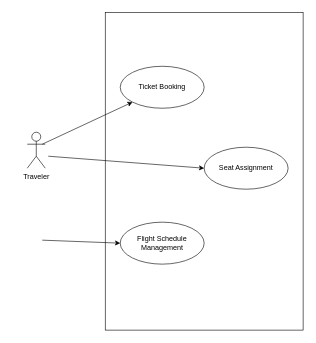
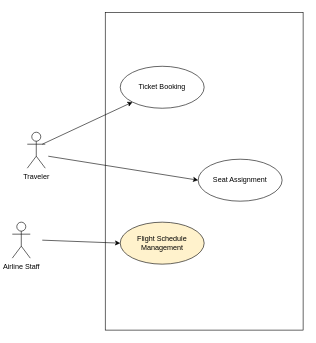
(246, 168) -> (240, 180)
none -> (21, 240)
(162, 243) -> (162, 243)
